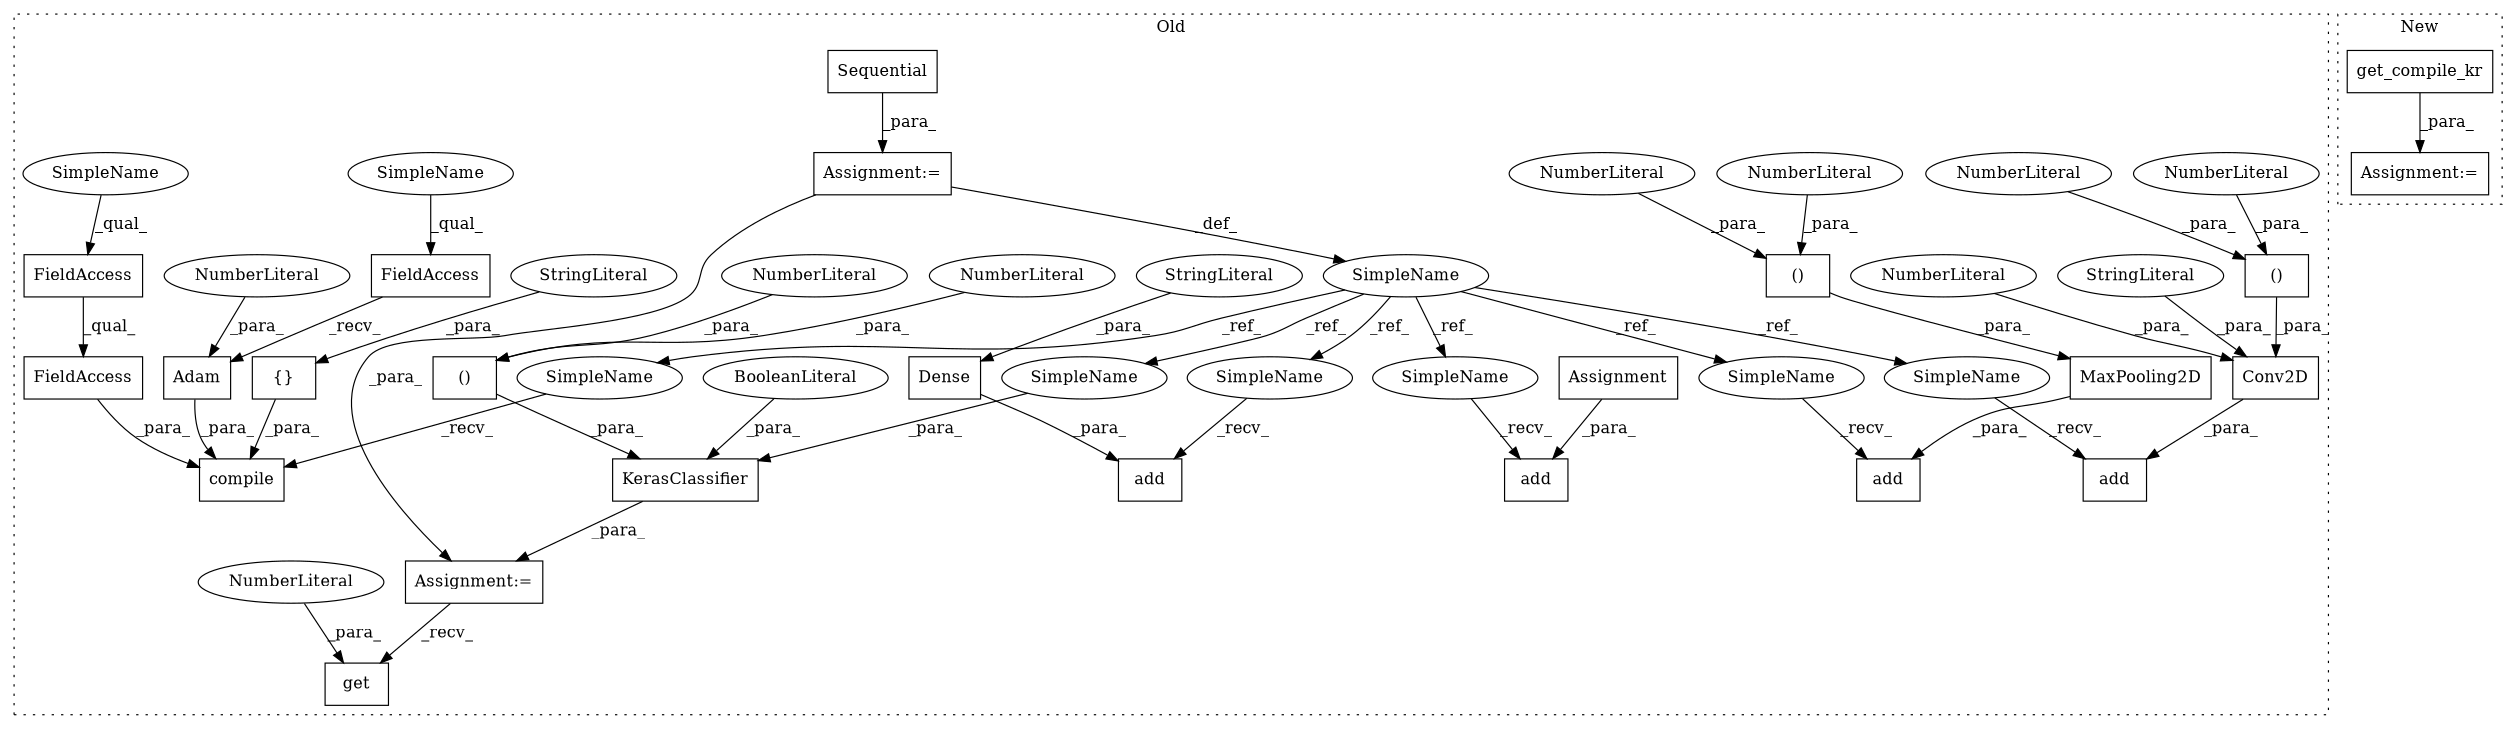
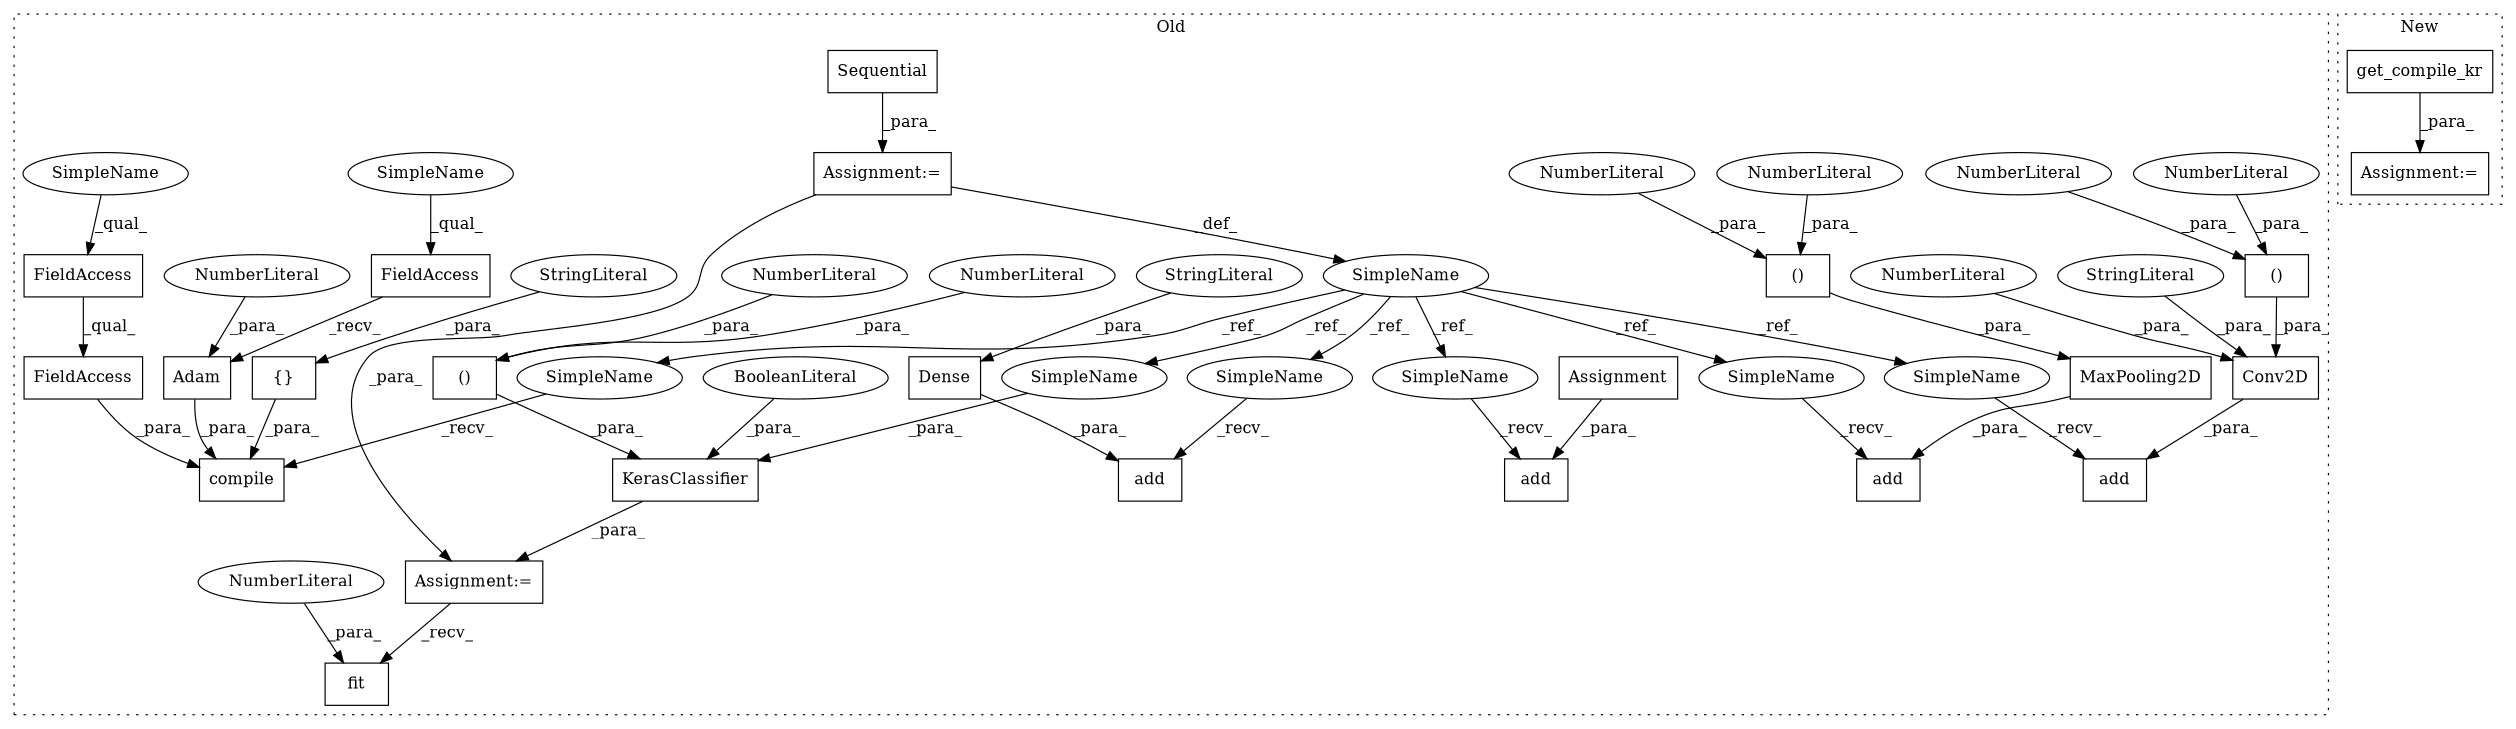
(357, 684) -> (357, 684)
